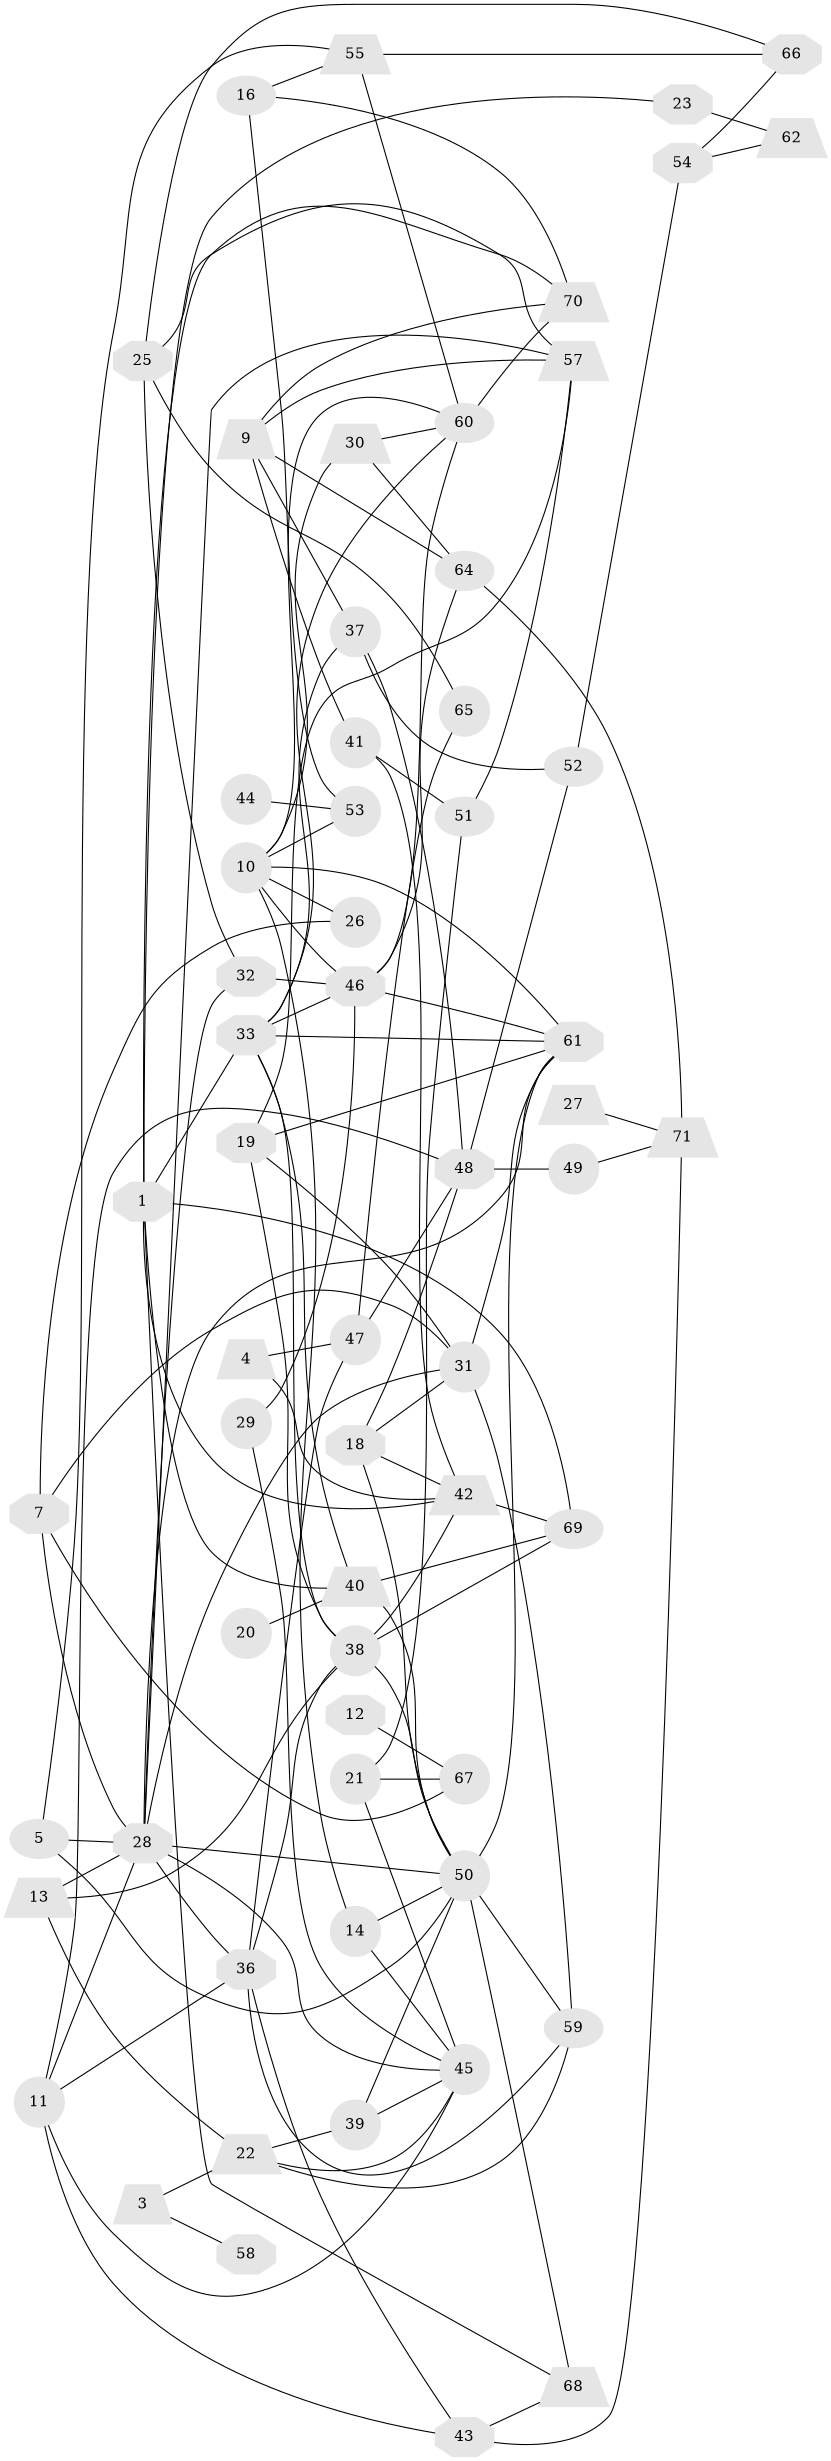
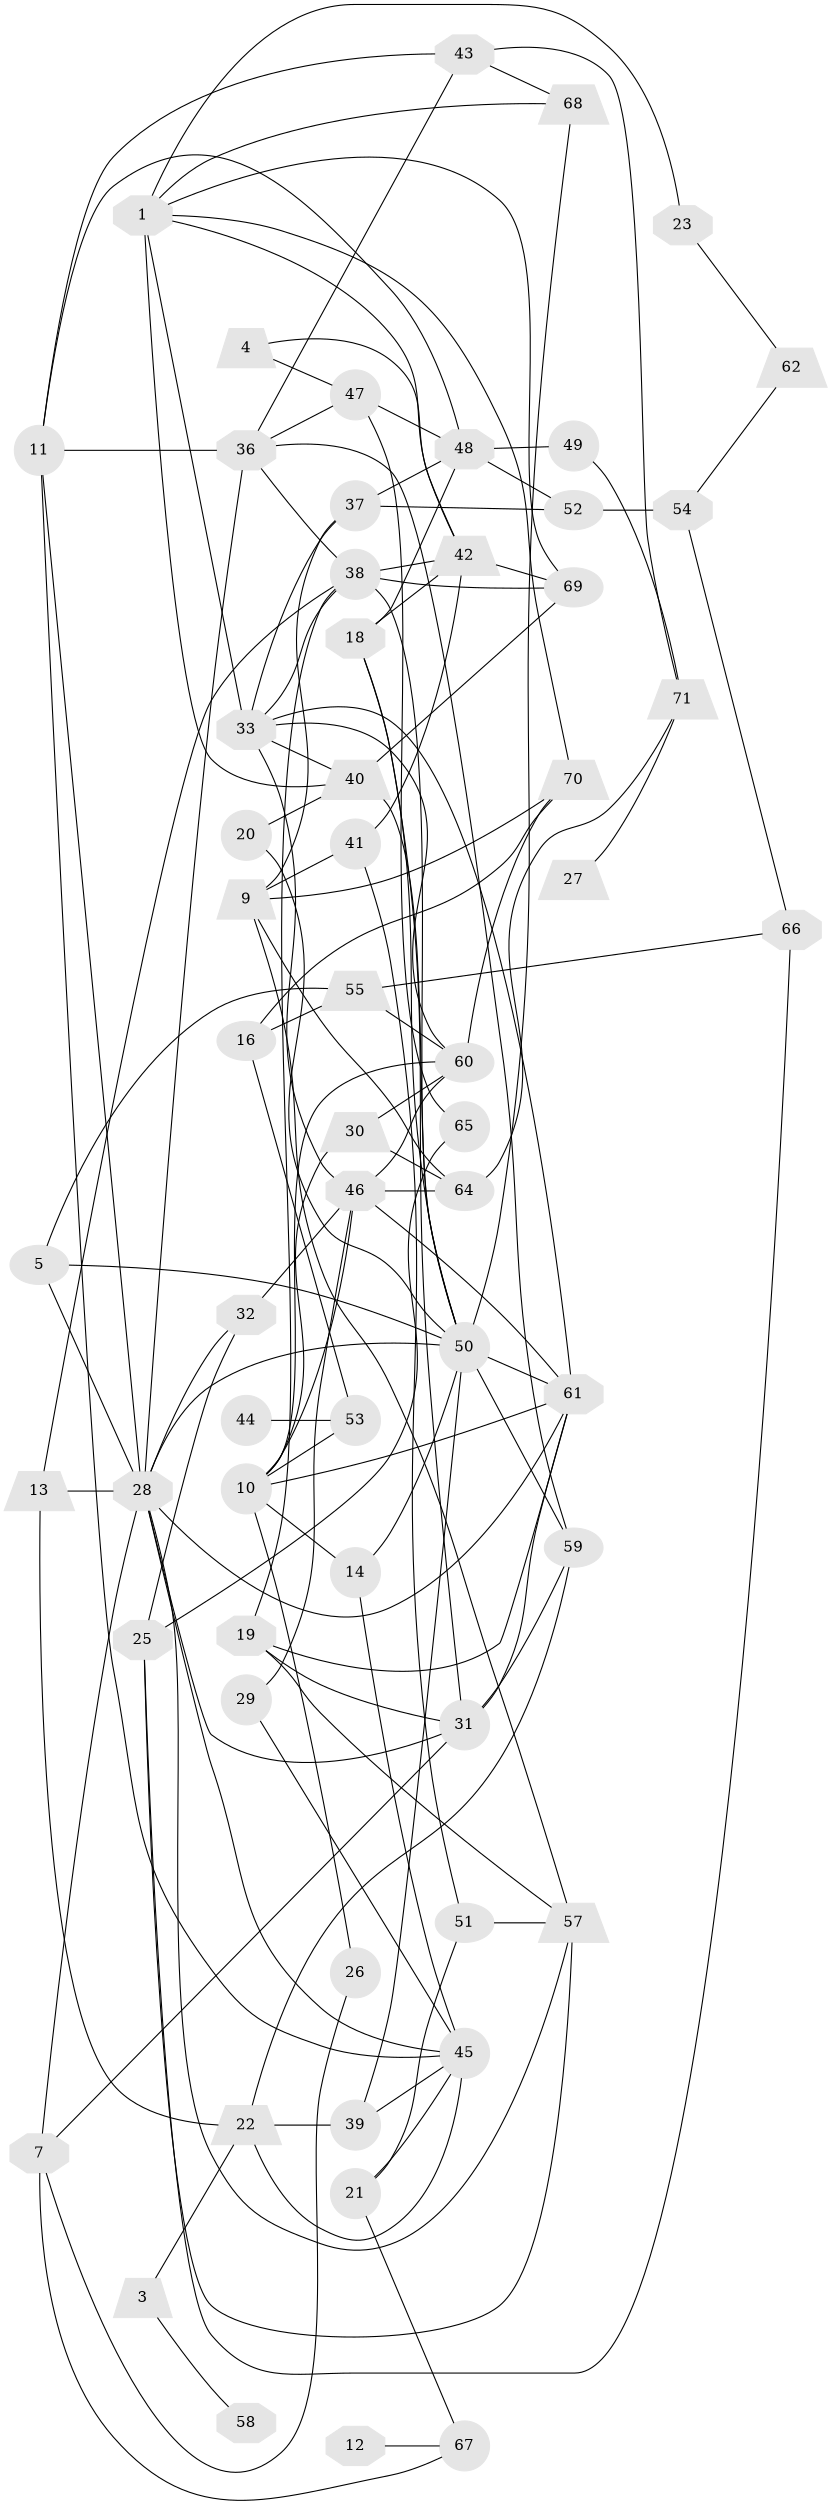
none -> (295, 1050)
